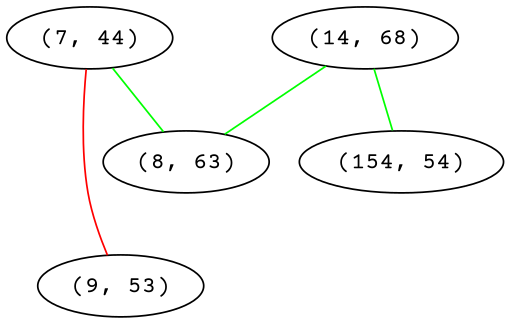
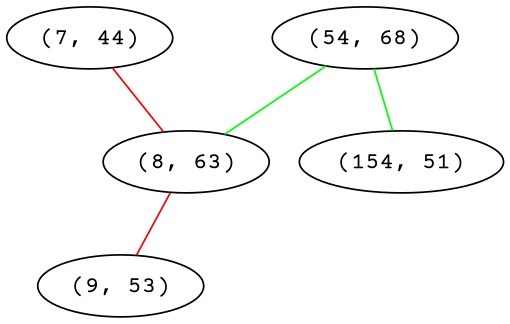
(365, 38) -> (365, 38)
(138, 100) -> (138, 100)
(401, 162) -> (401, 162)
(85, 164) -> (153, 224)
